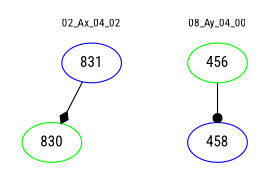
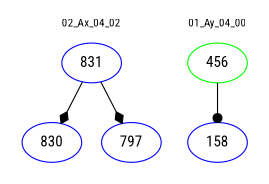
(218, 24) -> (218, 24)
(52, 142) -> (52, 142)
none -> (131, 142)
(218, 142) -> (218, 142)
